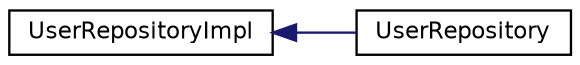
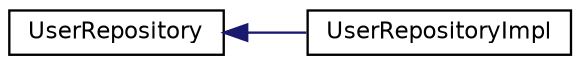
(326, 33) -> (277, 33)
